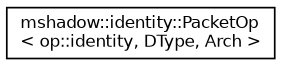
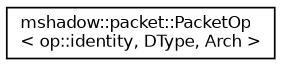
(141, 33) -> (141, 33)
